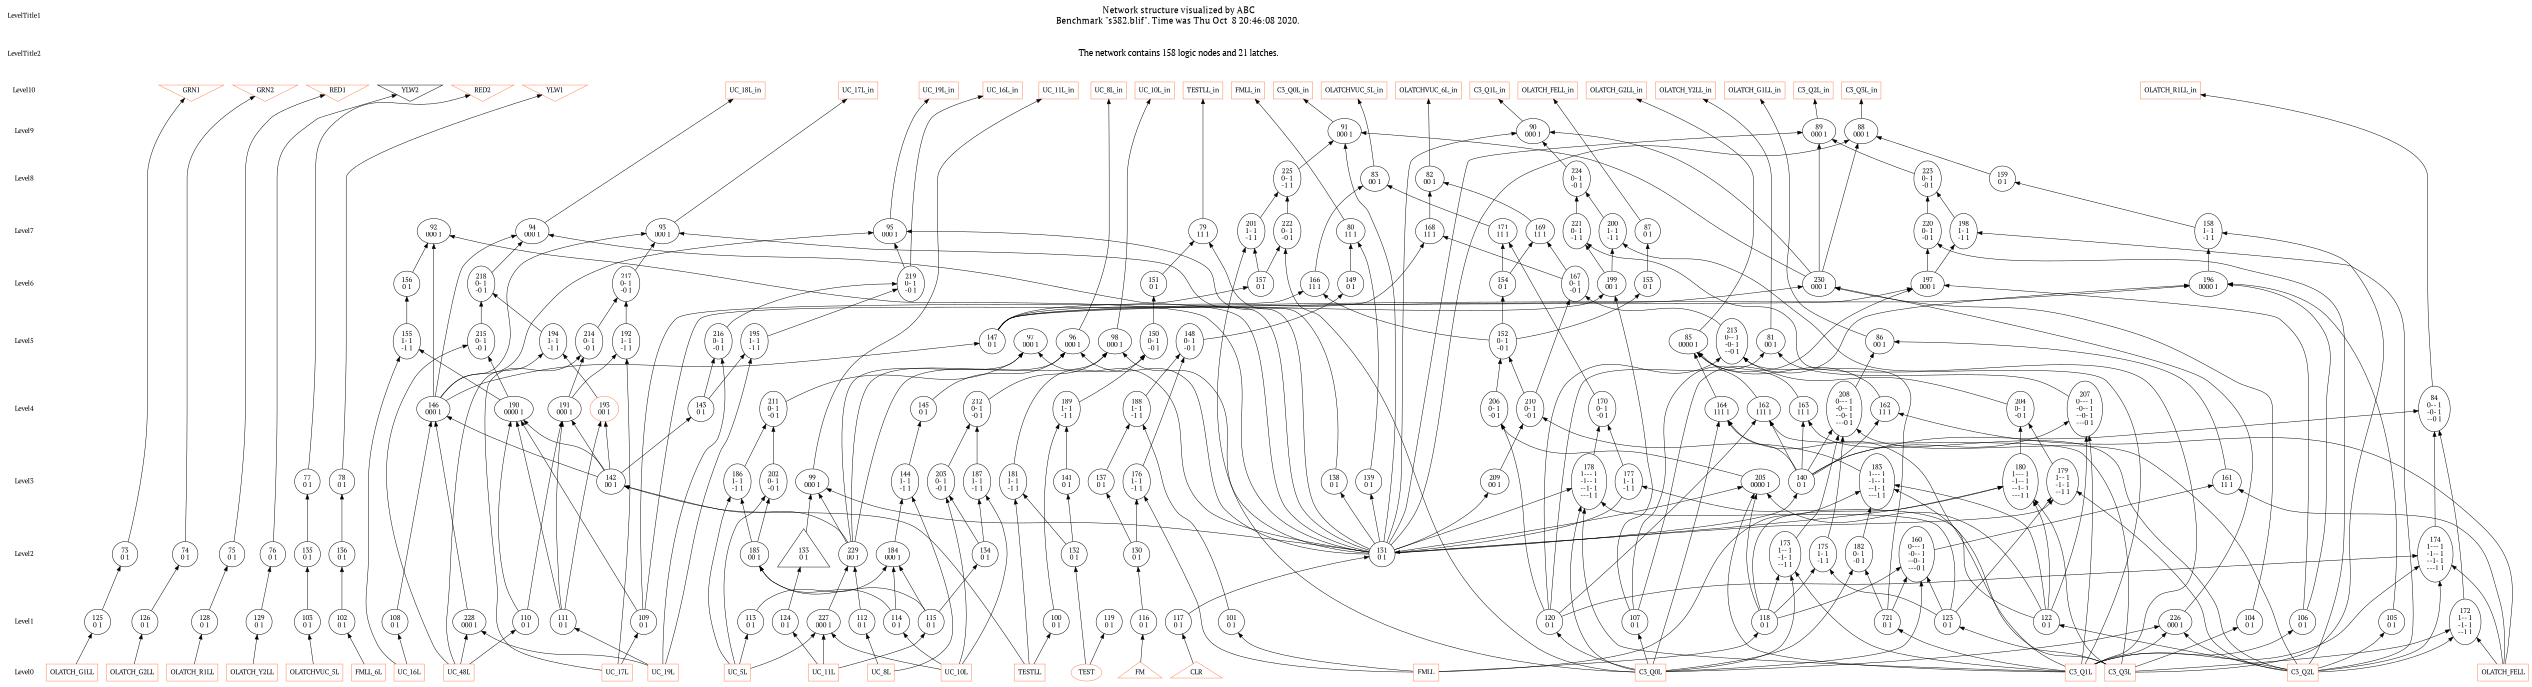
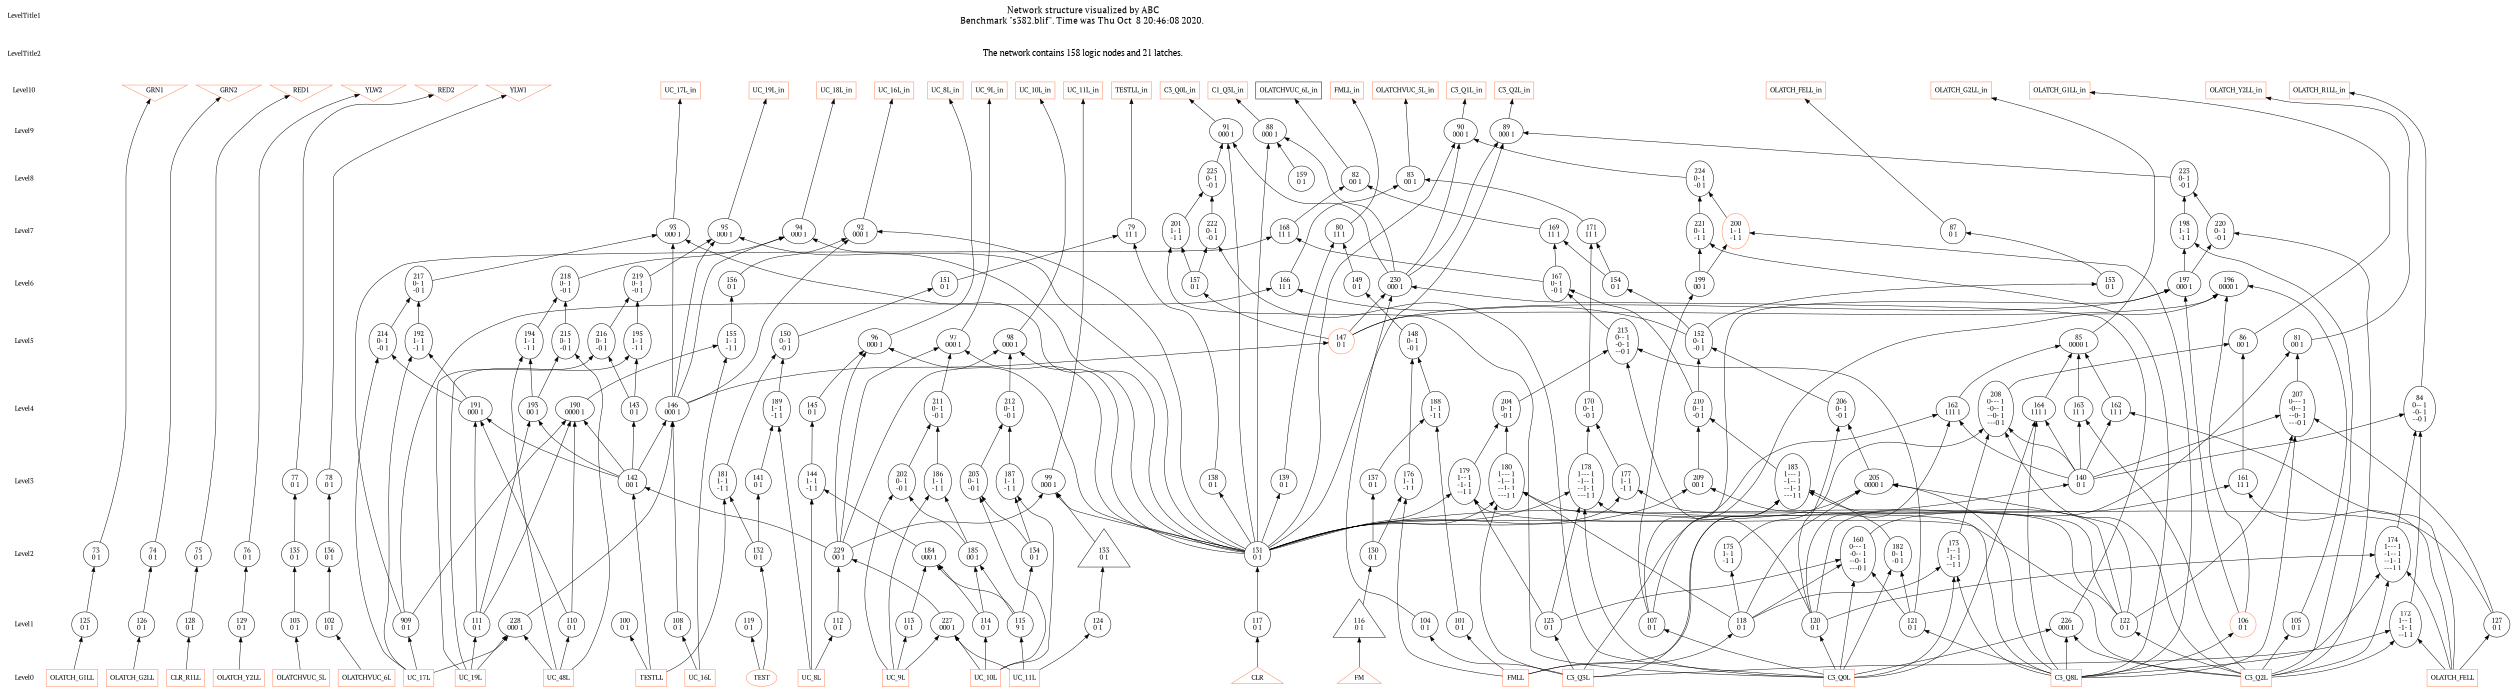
(410, 90) -> (374, 90)
none -> (989, 90)
(1428, 90) -> (1289, 90)
(1861, 90) -> (1228, 90)
(917, 165) -> (877, 161)
(1287, 179) -> (1212, 179)
(1613, 231) -> (1736, 231)
(2208, 231) -> none
(1327, 309) -> none
(992, 341) -> (1341, 341)
(501, 382) -> (547, 379)
(604, 409) -> (533, 409)
(1044, 514) -> (795, 550)
(1515, 537) -> (1462, 525)
(1884, 594) -> none
(644, 622) -> (406, 625)
(931, 622) -> (1020, 625)
(1144, 622) -> (1359, 625)
(1887, 622) -> (1912, 625)
(2303, 622) -> (2243, 625)
none -> (2497, 625)
none -> (469, 660)
(192, 673) -> (186, 678)
(368, 673) -> (367, 678)
(737, 673) -> (896, 678)
(2081, 673) -> (2066, 678)
